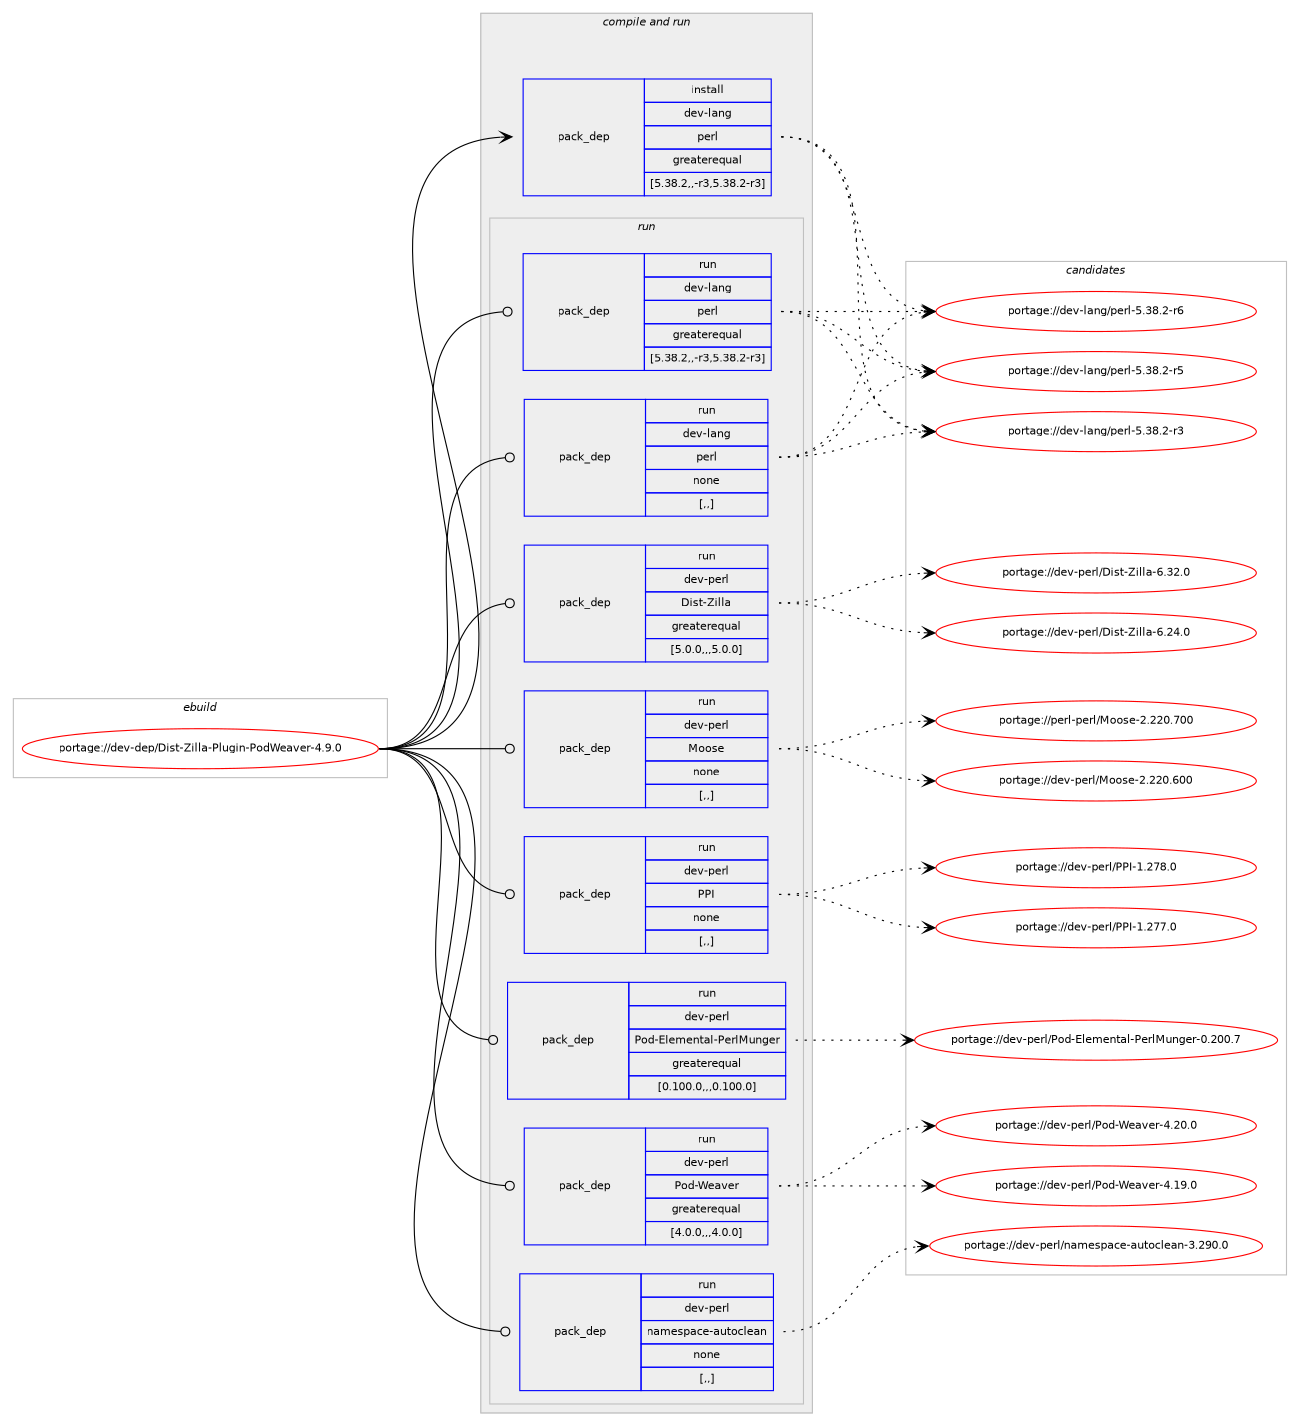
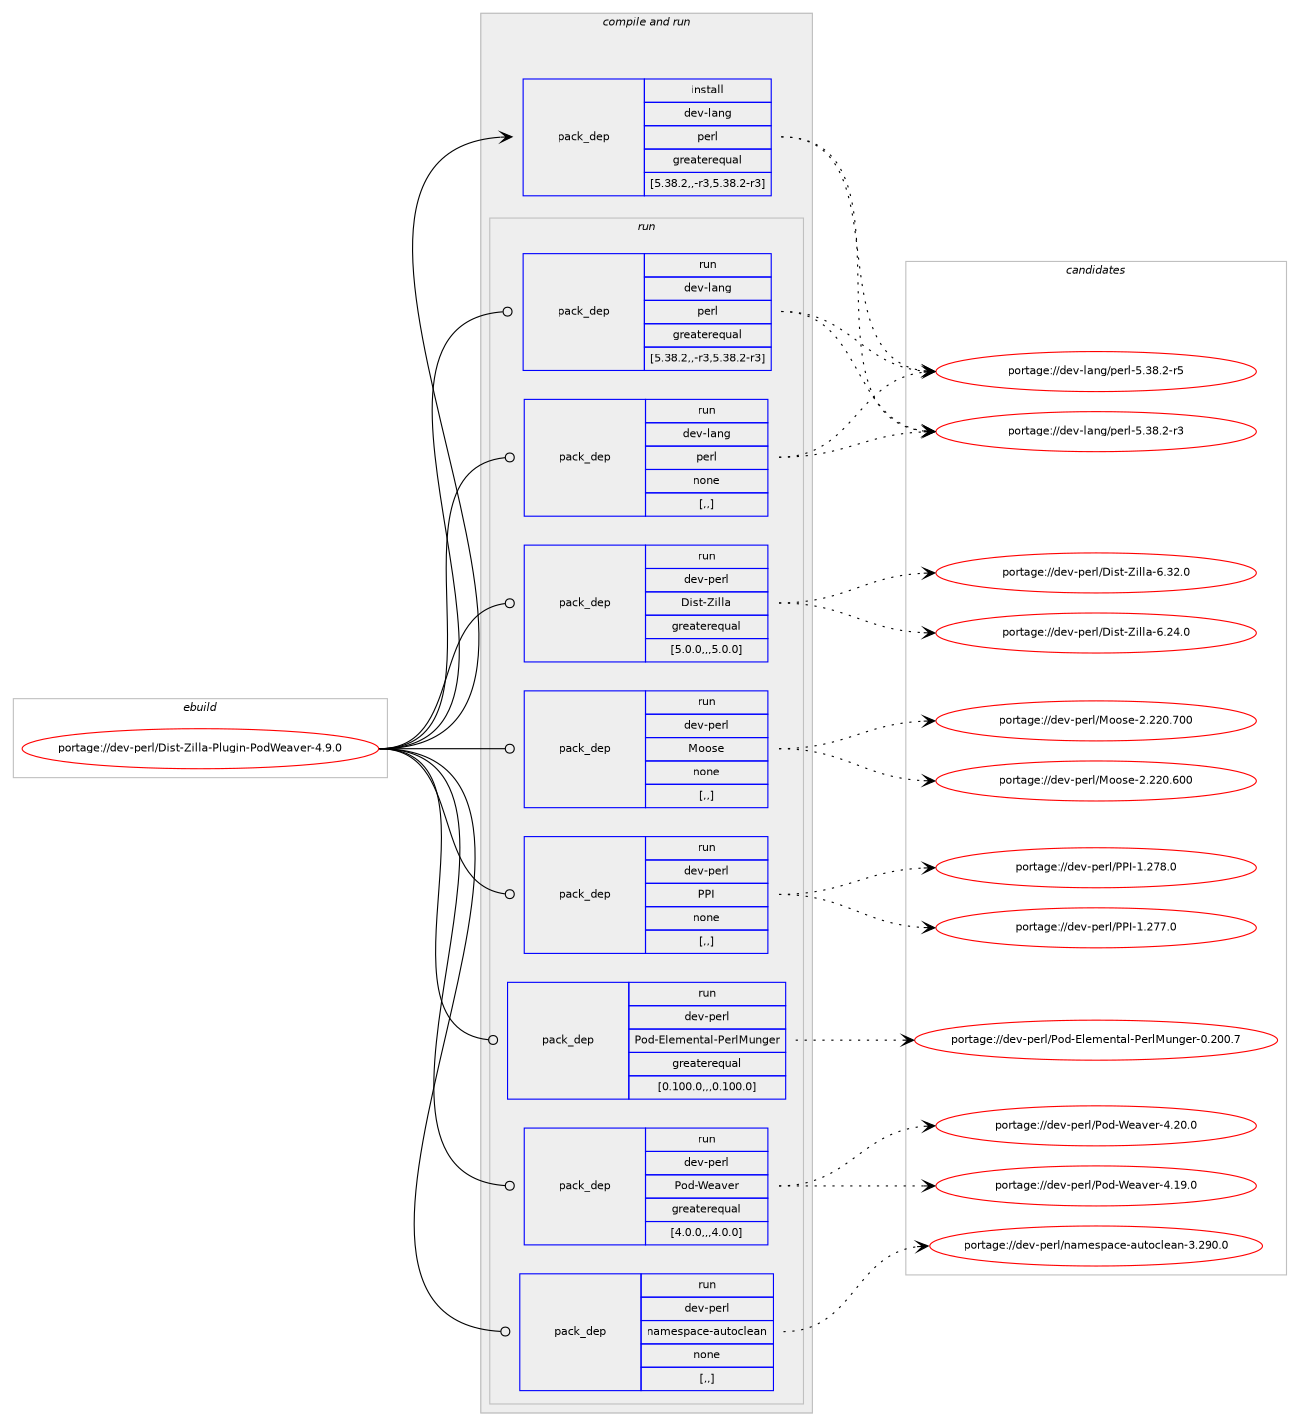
(1096, 311) -> none
(1096, 721) -> (1096, 721)
(200, 749) -> (200, 749)
